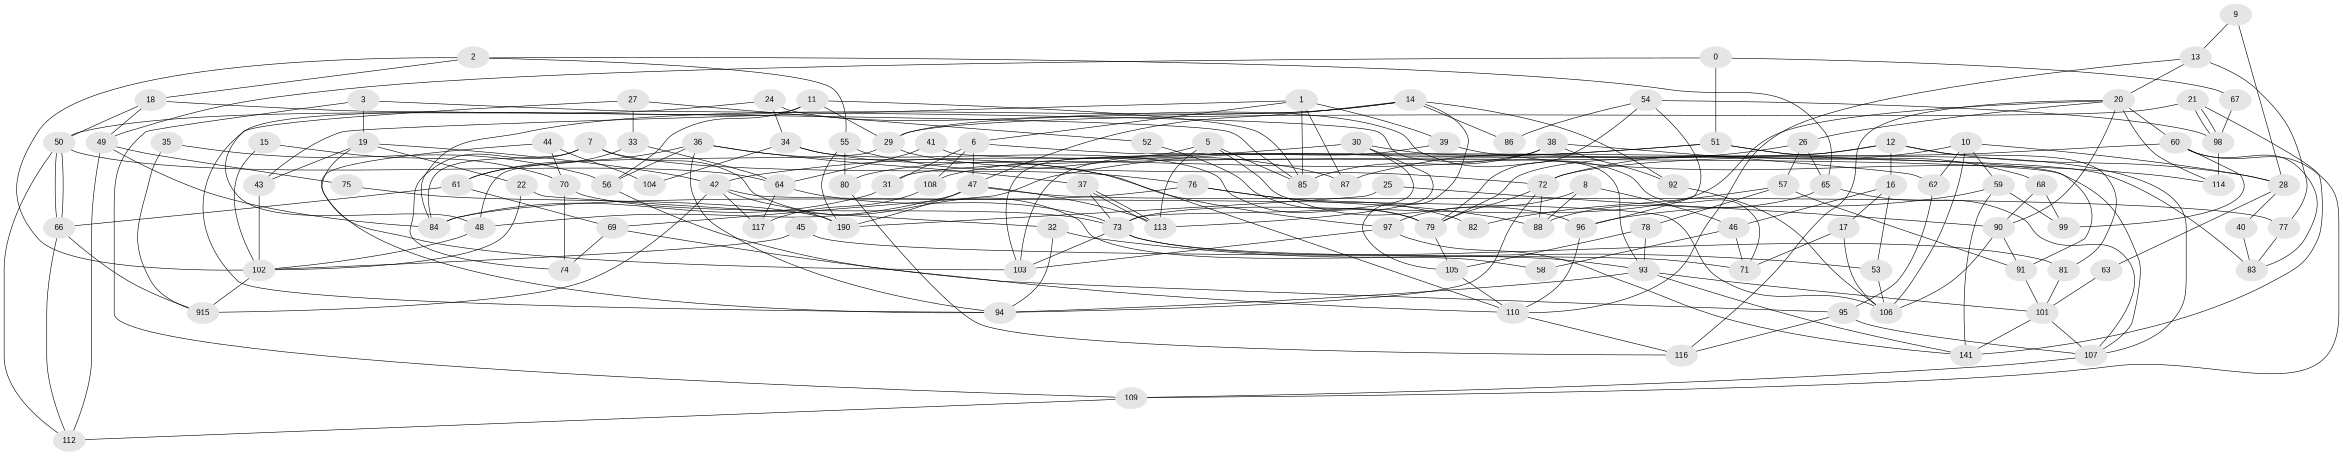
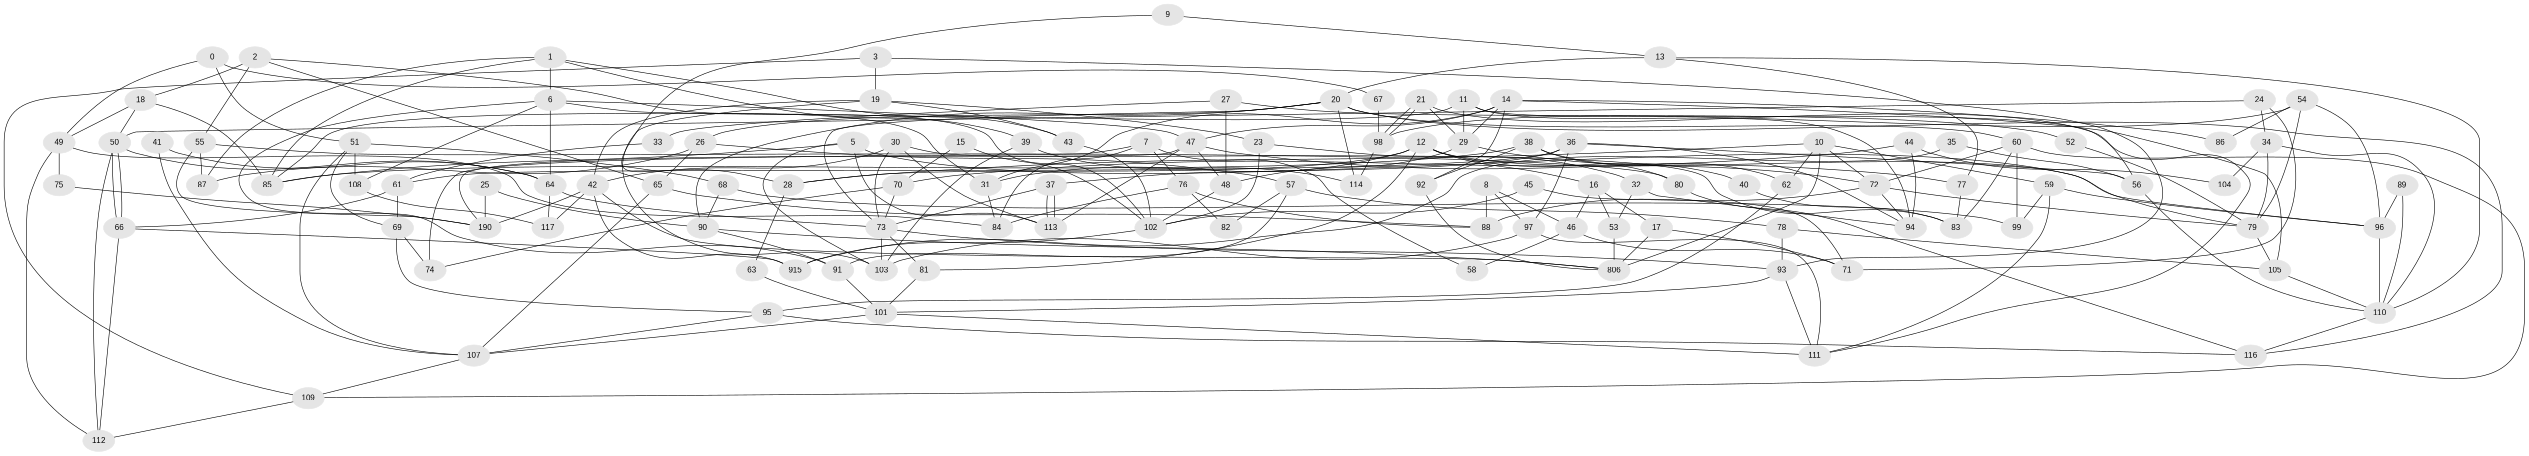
(881, 112) -> (1129, 131)
(681, 155) -> (550, 143)
(522, 185) -> (1258, 143)
none -> (2402, 185)
(2263, 206) -> (1582, 165)
(1460, 289) -> none
(1886, 313) -> (1614, 270)
(1966, 356) -> (1815, 356)
